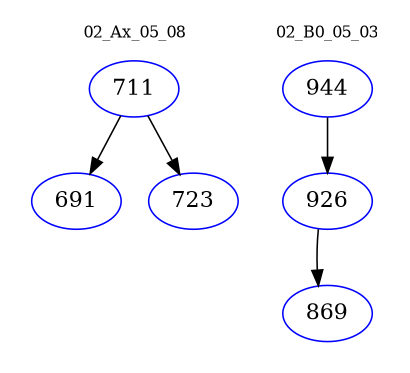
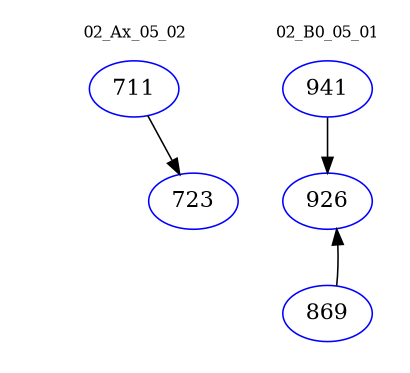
(135, 34) -> (135, 34)
(328, 34) -> (328, 34)
(328, 89) -> (328, 89)
(76, 201) -> none
(317, 250) -> (338, 265)
